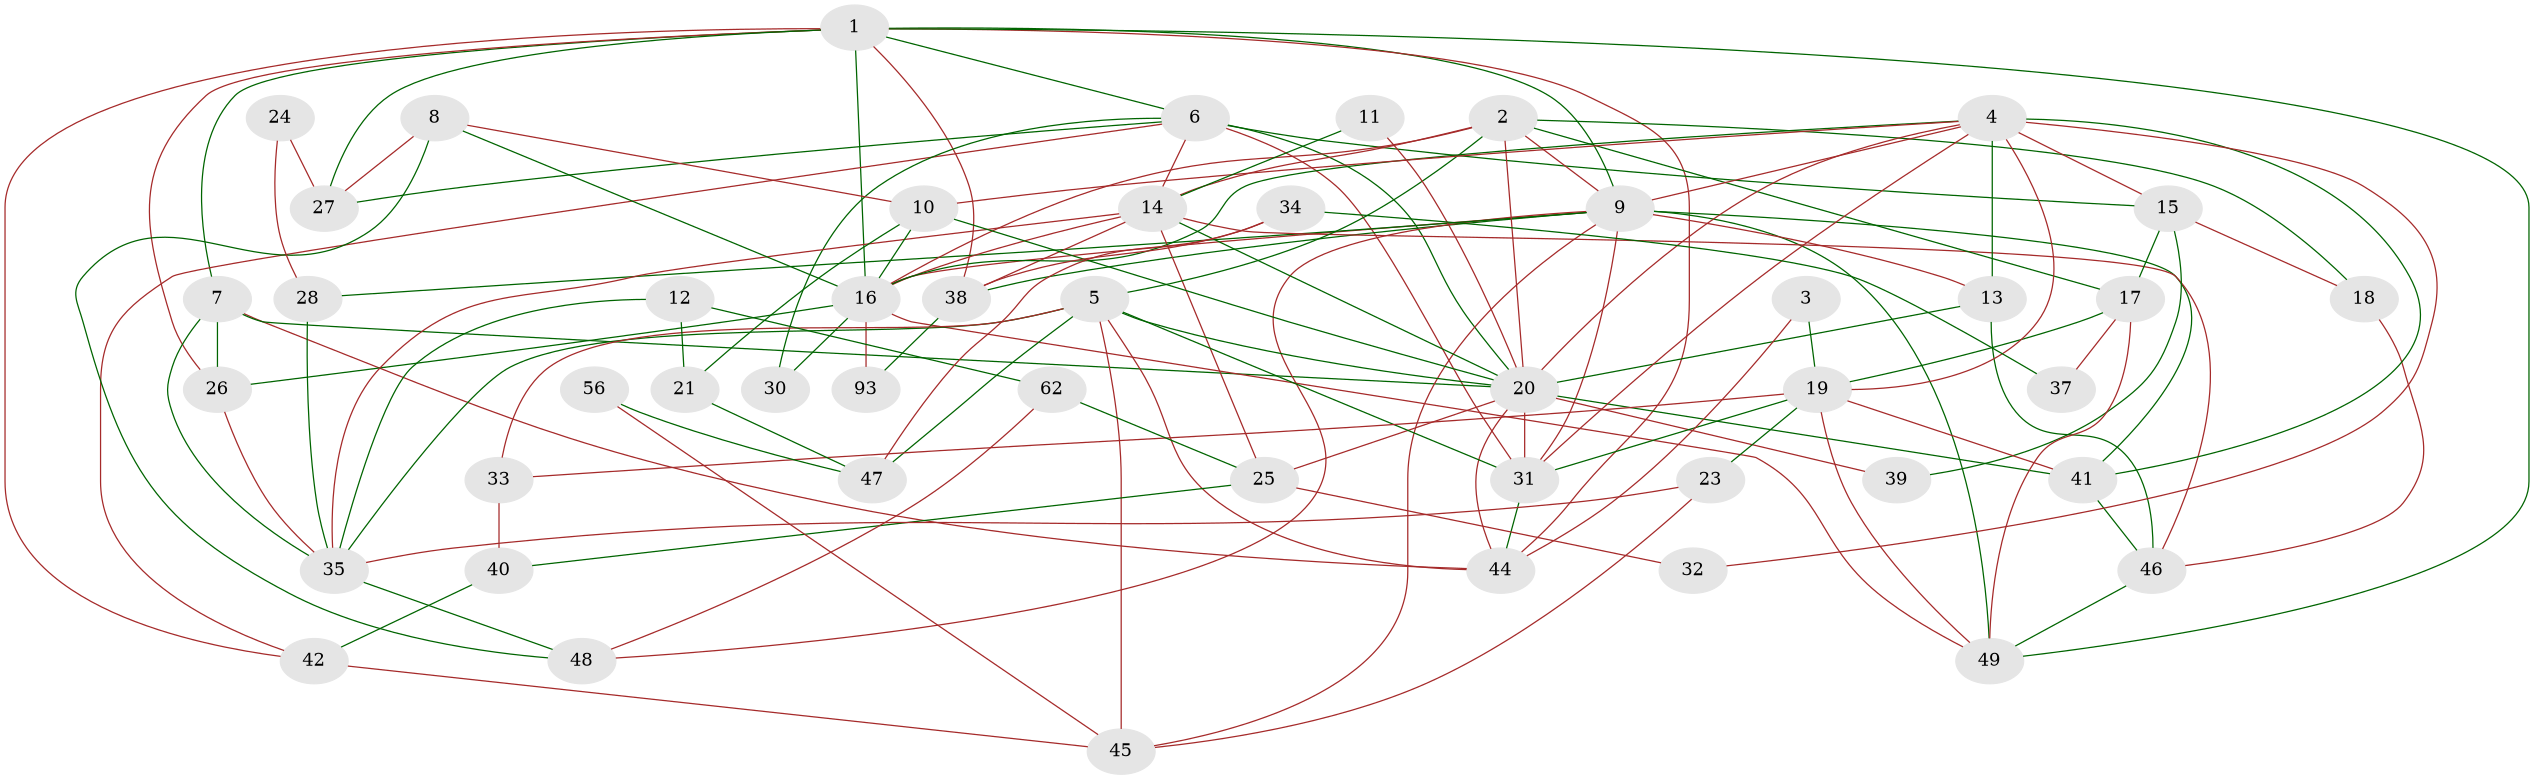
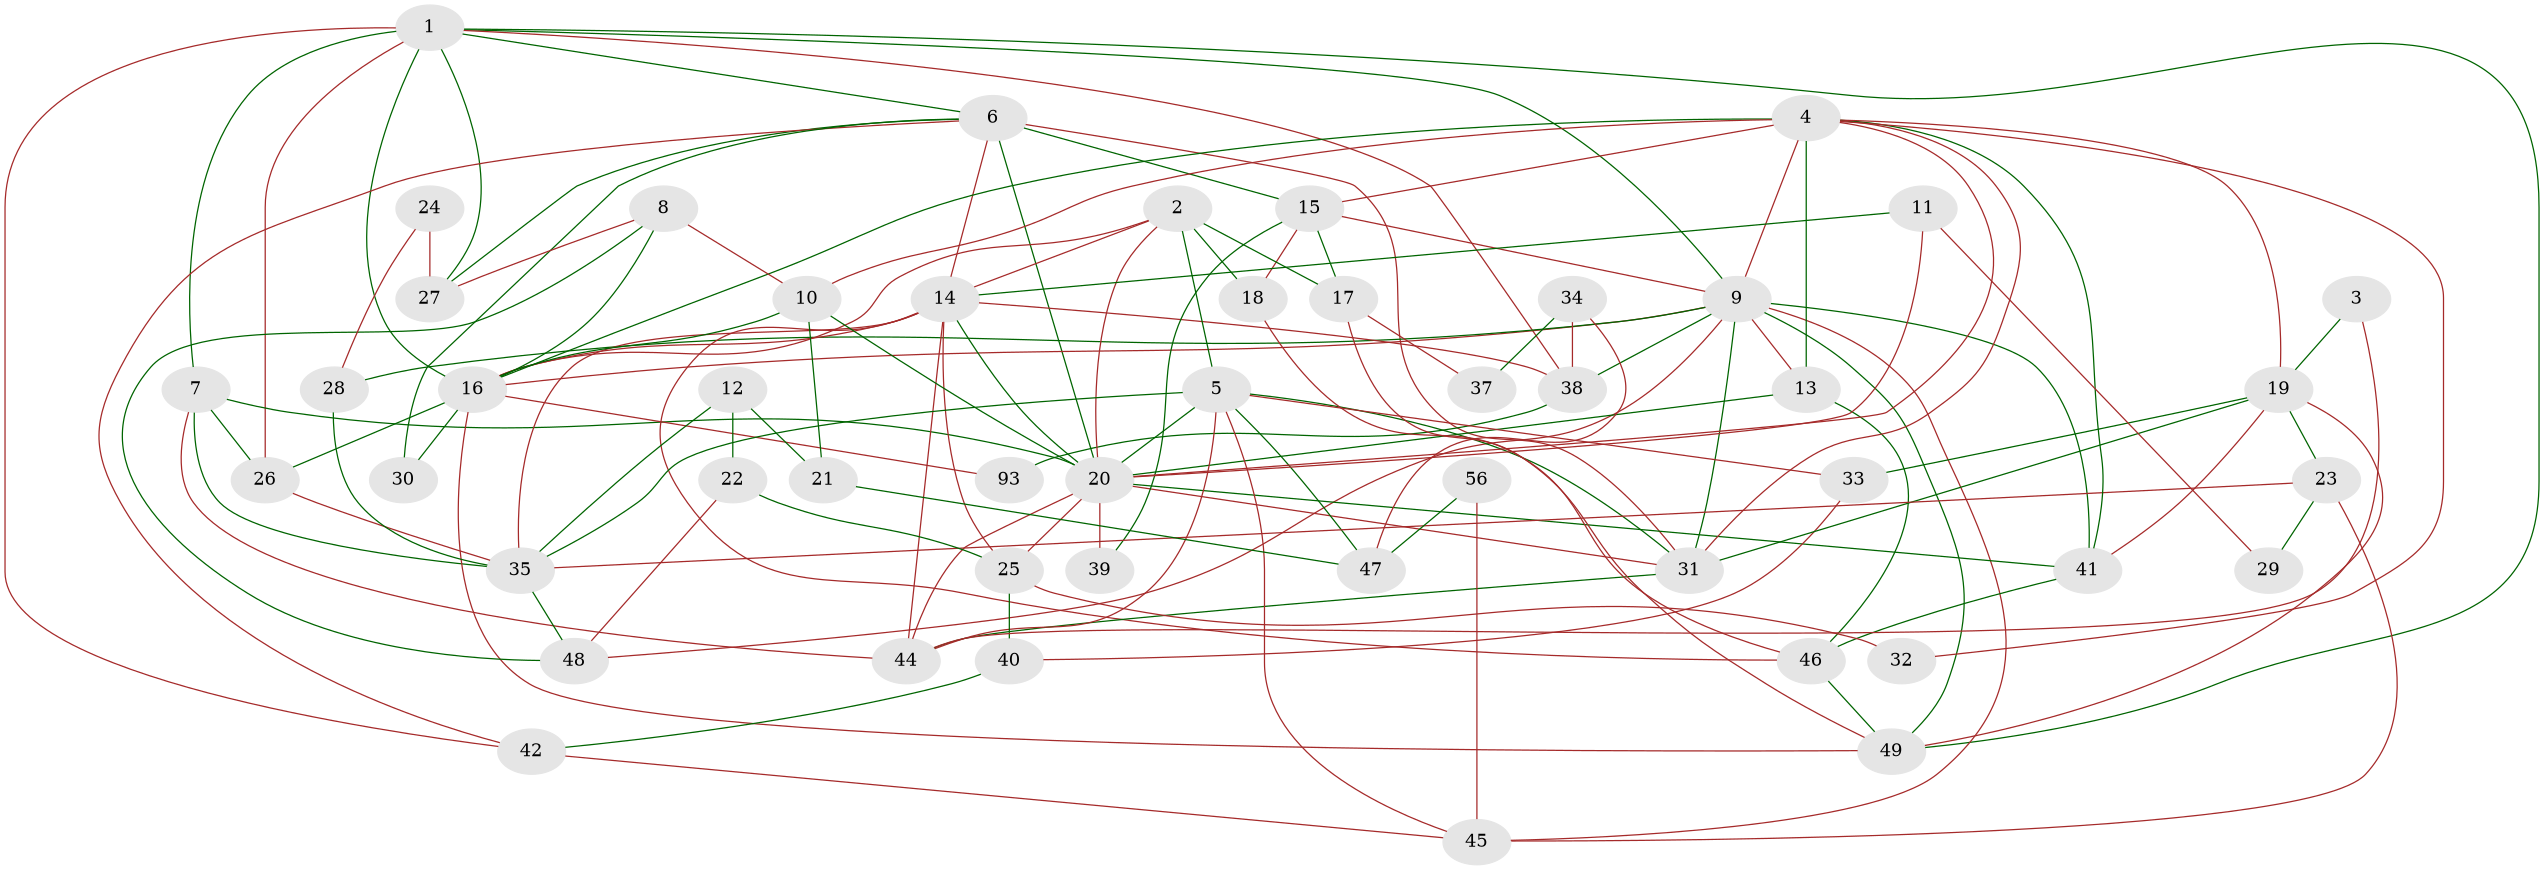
(1522, 74) -> (925, 480)
(1553, 157) -> (1524, 254)
(1592, 350) -> (1718, 441)
(1978, 351) -> none
(1052, 390) -> (733, 480)
(1190, 437) -> (2067, 436)
none -> (2269, 571)
